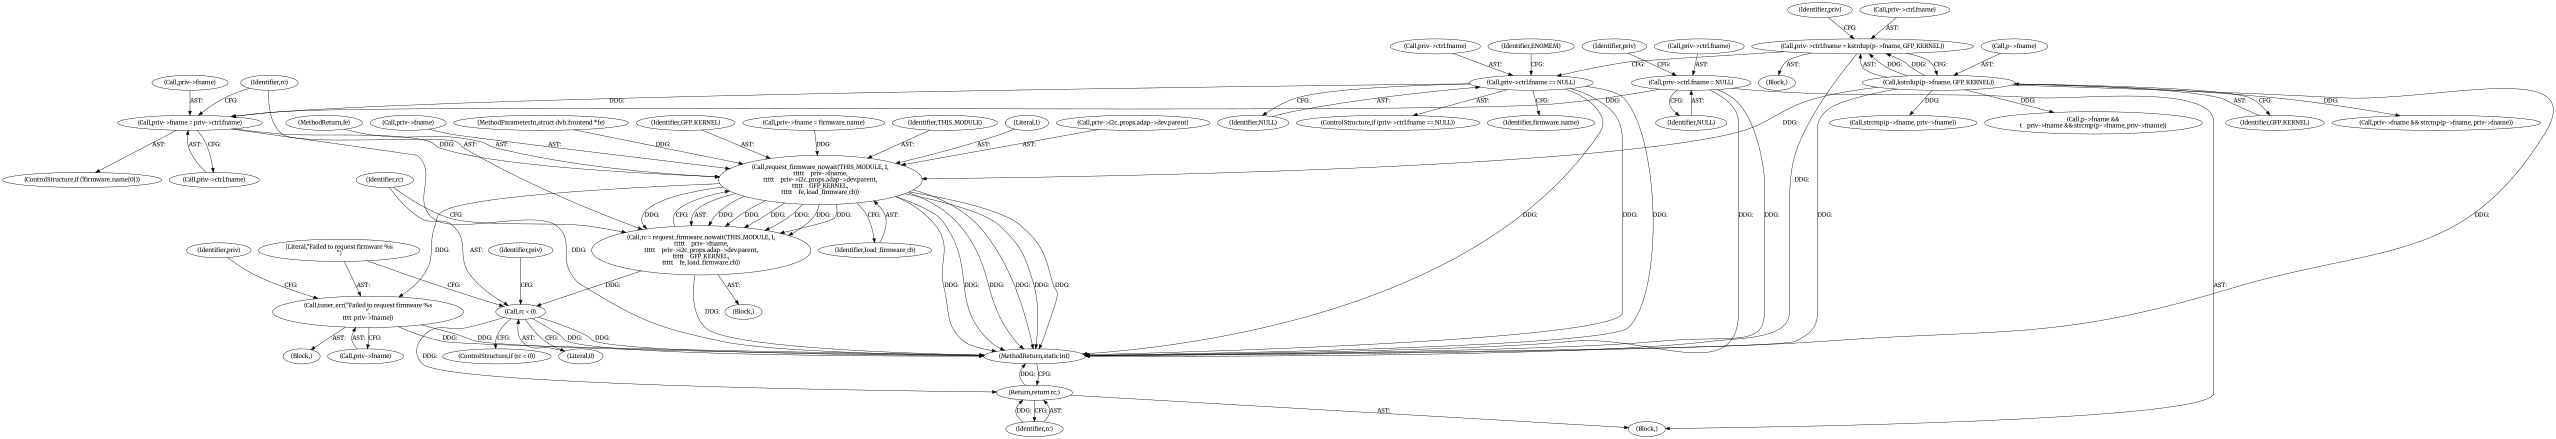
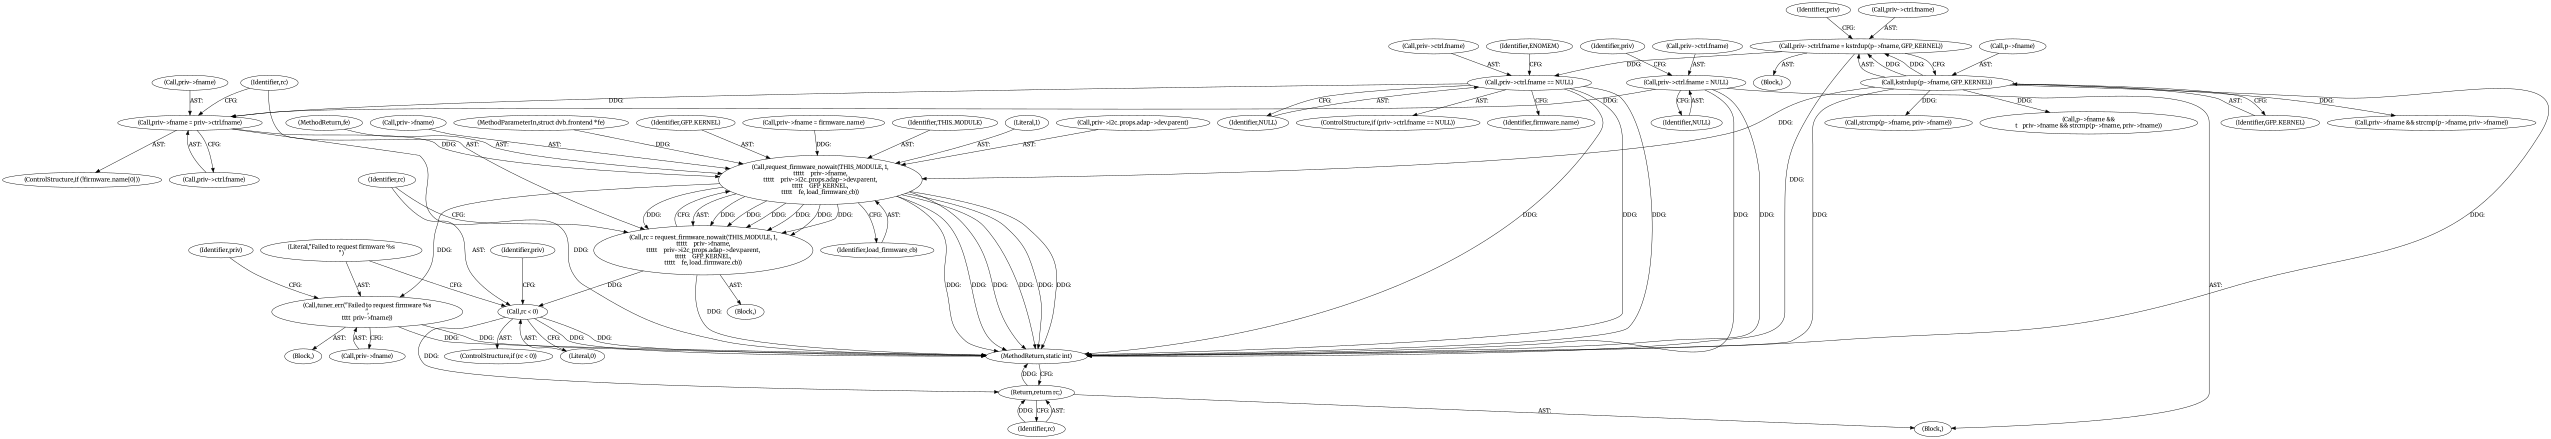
(1639, 65) -> (1635, 65)
(504, 338) -> (506, 338)
